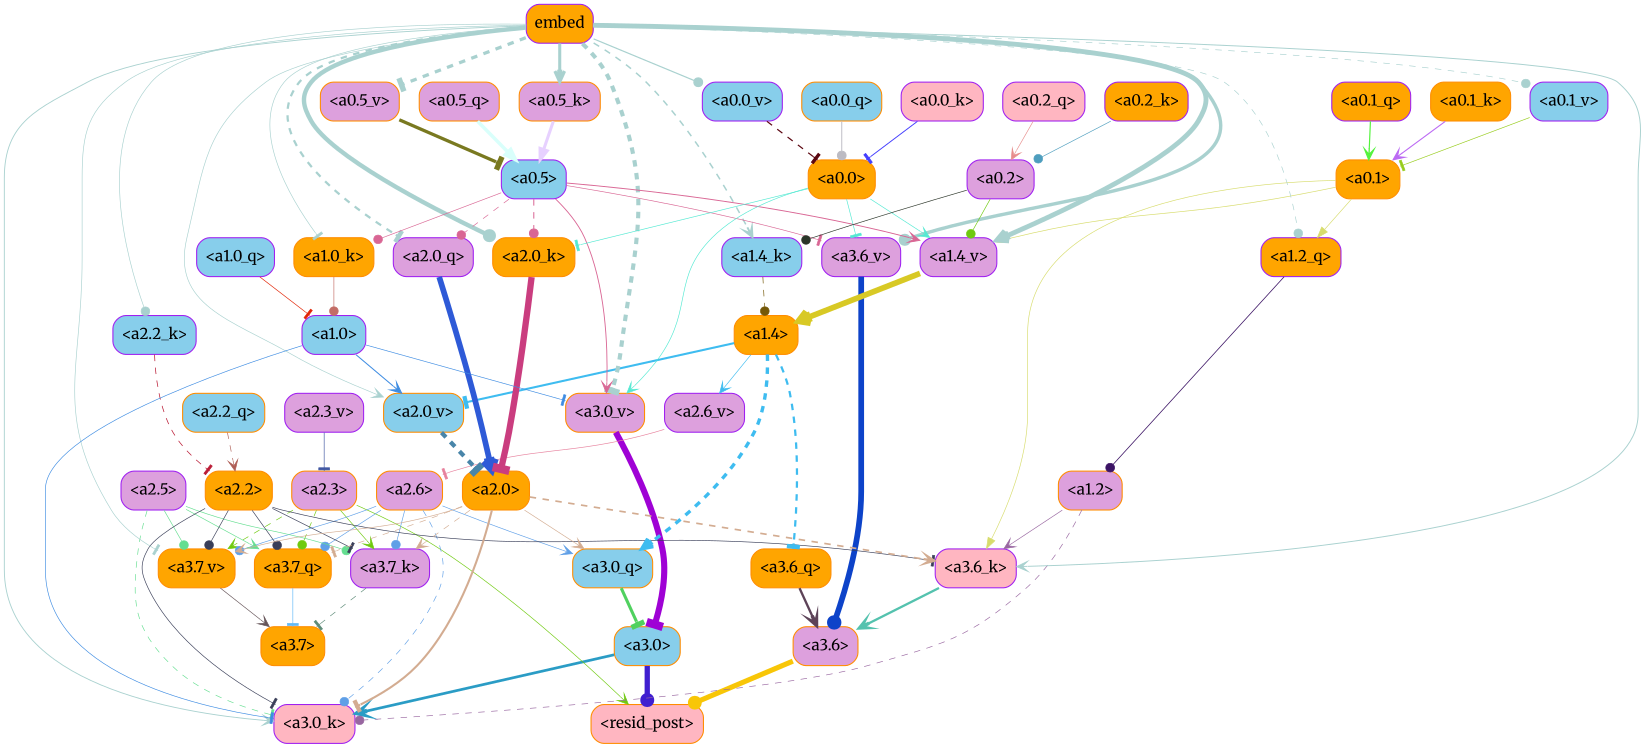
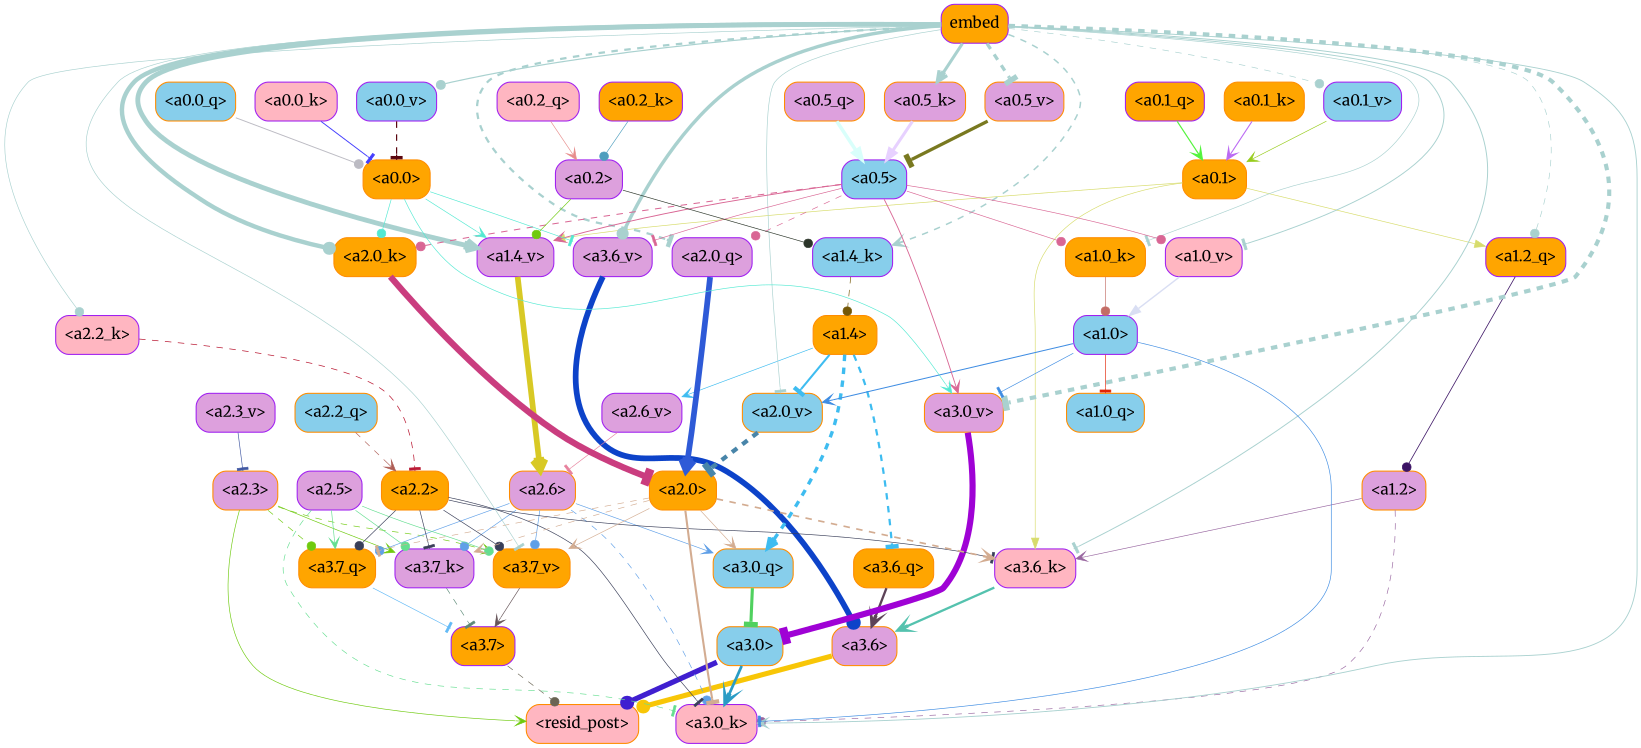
(1601, 78) -> (1482, 185)
(1468, 141) -> (1292, 139)
(210, 149) -> (767, 146)
(694, 217) -> (387, 214)
(236, 257) -> (1105, 413)
none -> (1204, 257)
(870, 293) -> (528, 368)
(283, 294) -> (1105, 371)
(155, 335) -> (97, 335)
(293, 646) -> (483, 646)
none -> (529, 682)
